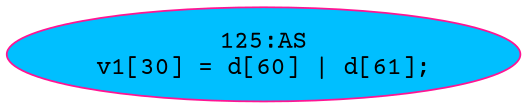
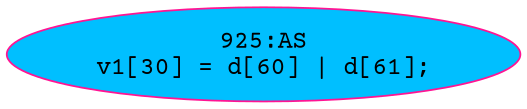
(264, 54) -> (264, 54)
